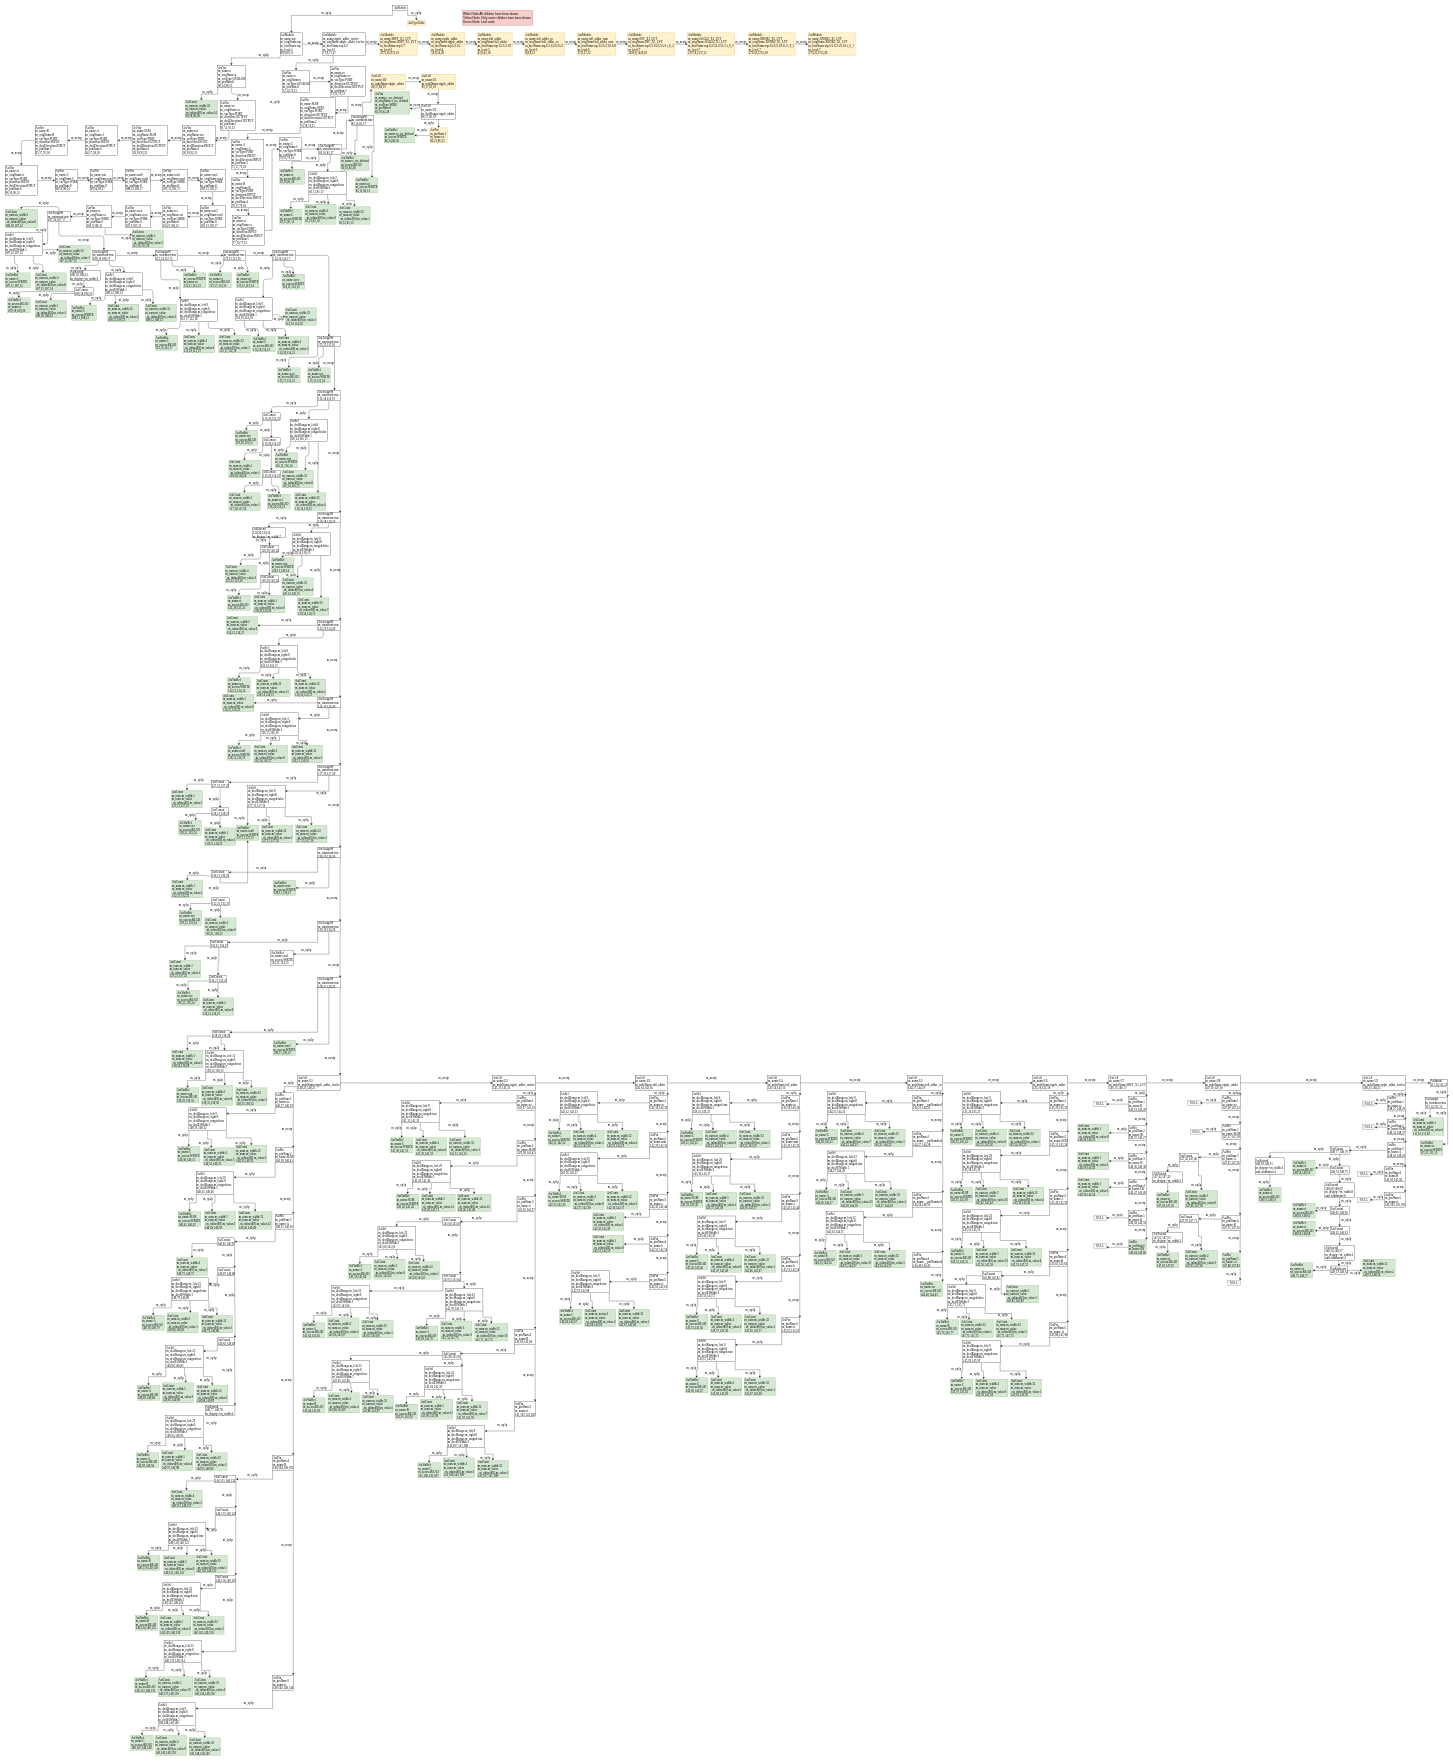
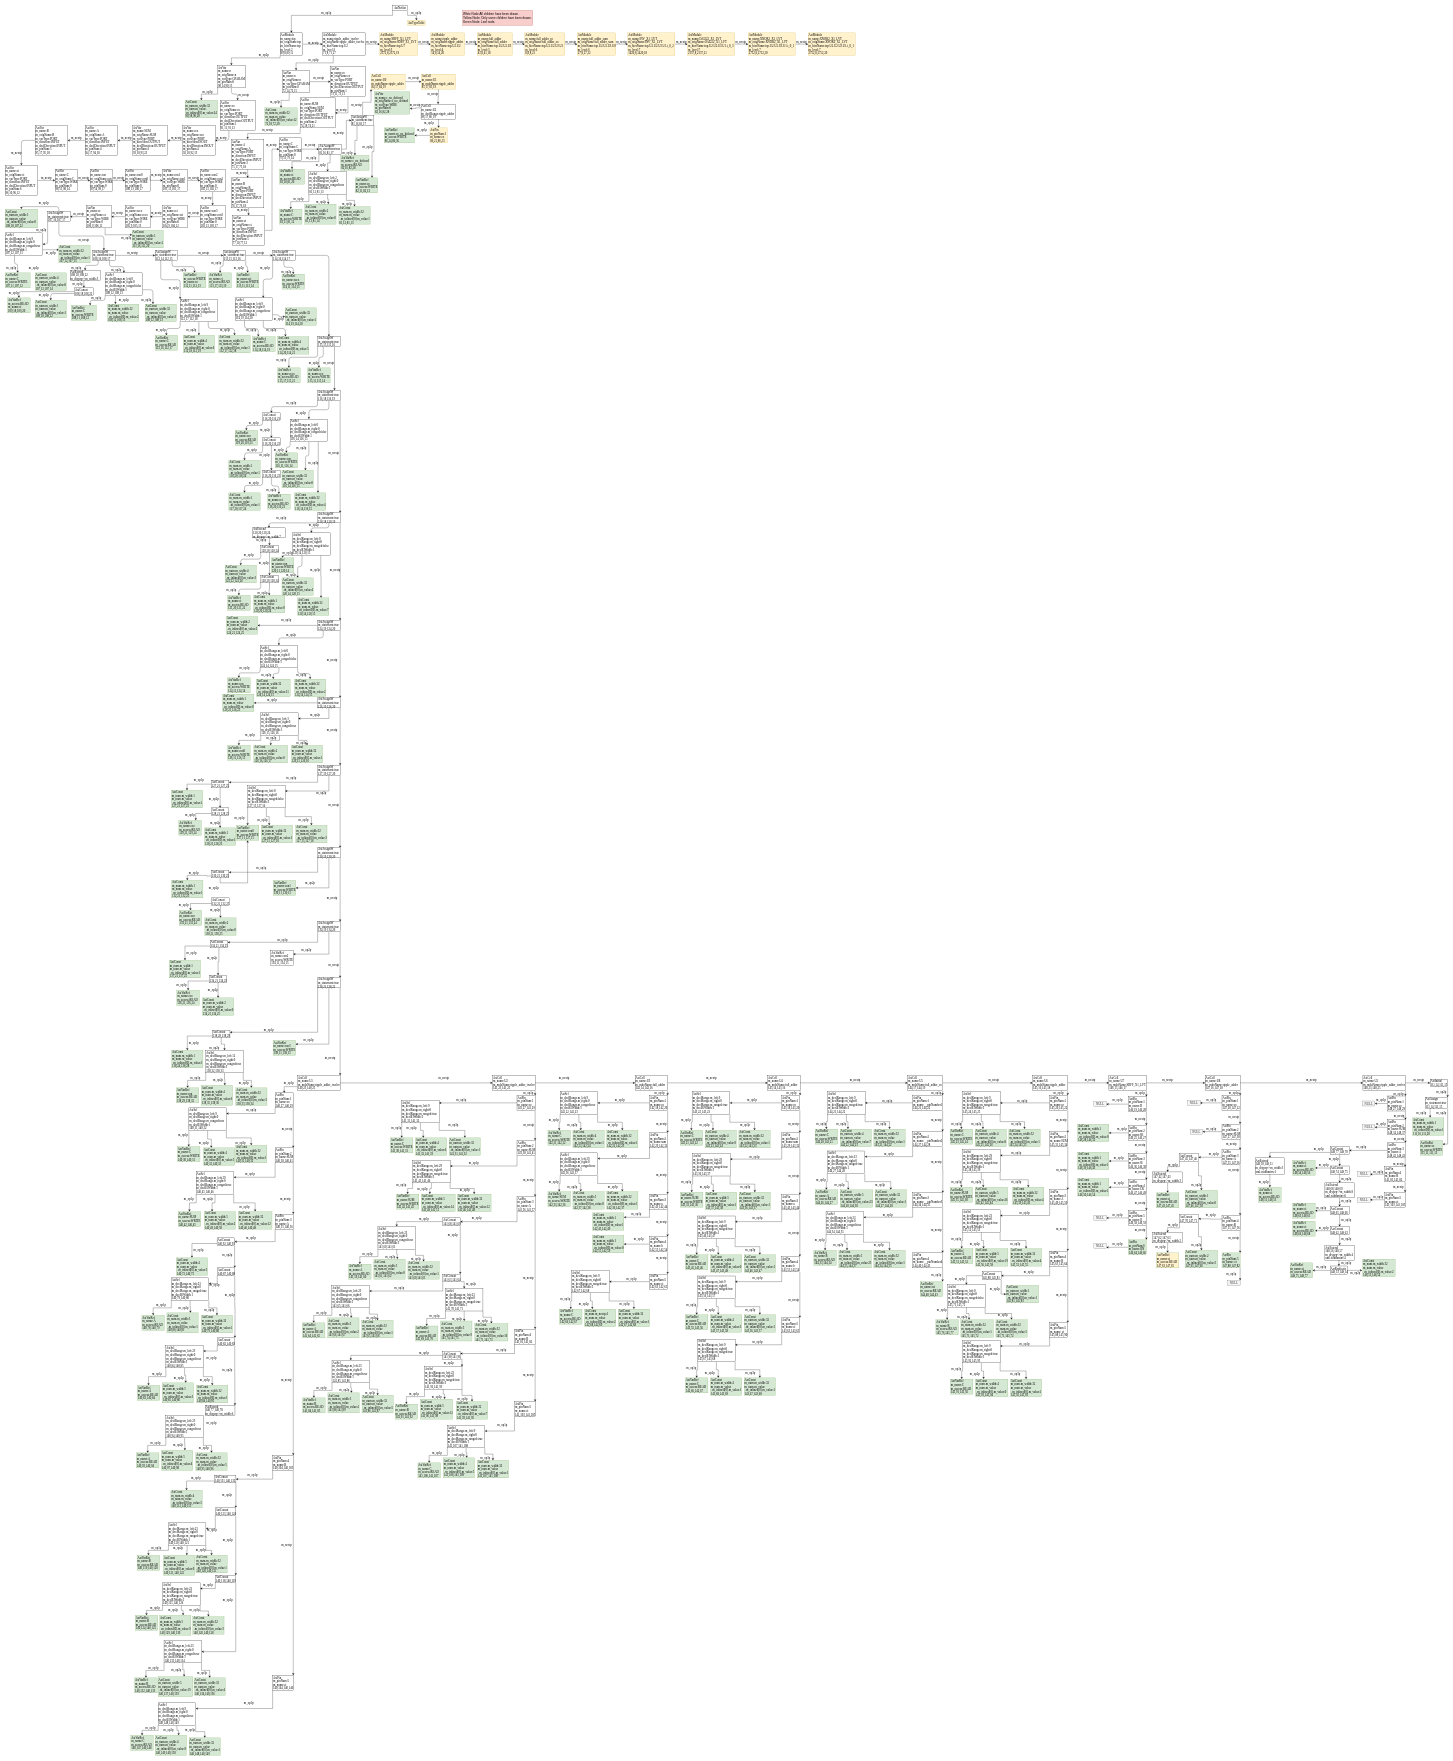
none -> (281, 105)
none -> (281, 116)
(43, 270) -> none
(1168, 1260) -> (1168, 1260)
